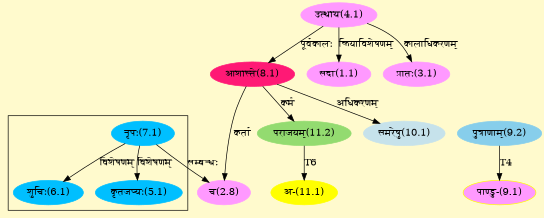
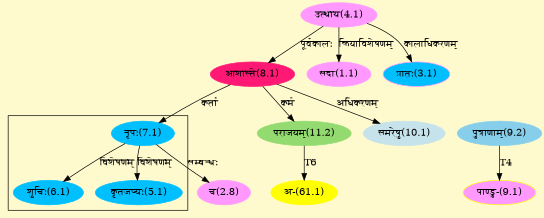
(416, 74) -> (416, 74)
(231, 129) -> (197, 101)
(304, 193) -> (304, 193)
